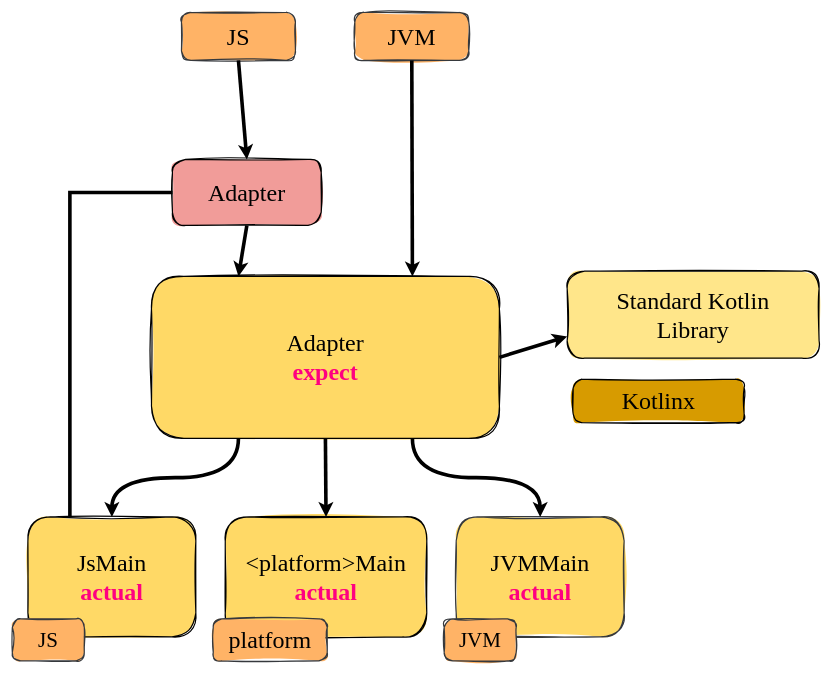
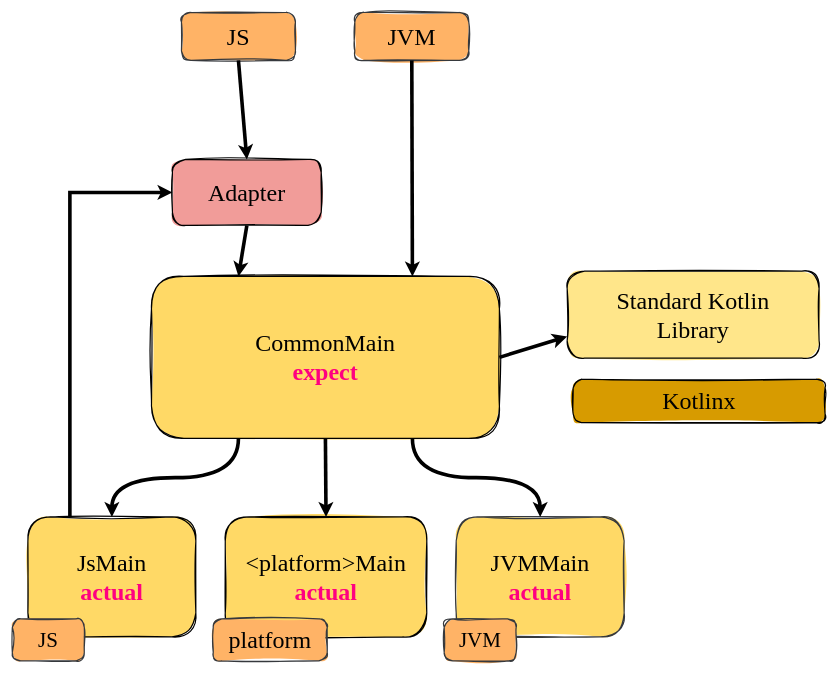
(163, 192) -> (160, 192)
(326, 357) -> (326, 357)
(659, 401) -> (699, 401)
